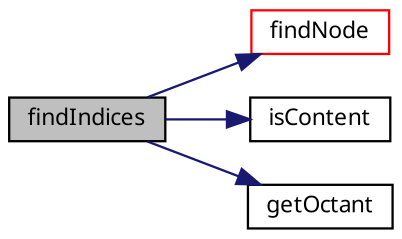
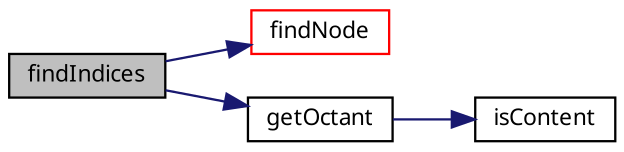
(196, 119) -> (422, 119)
